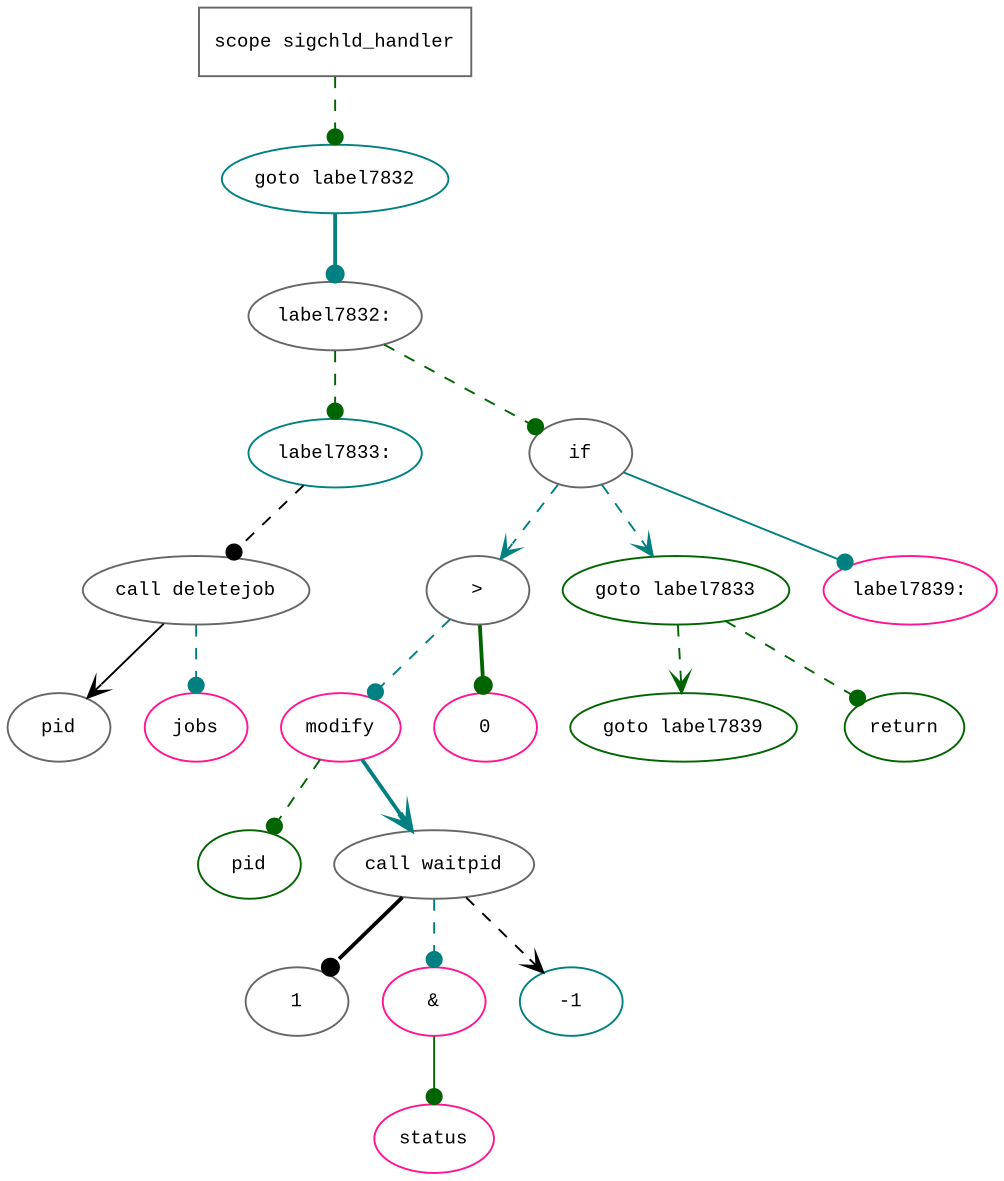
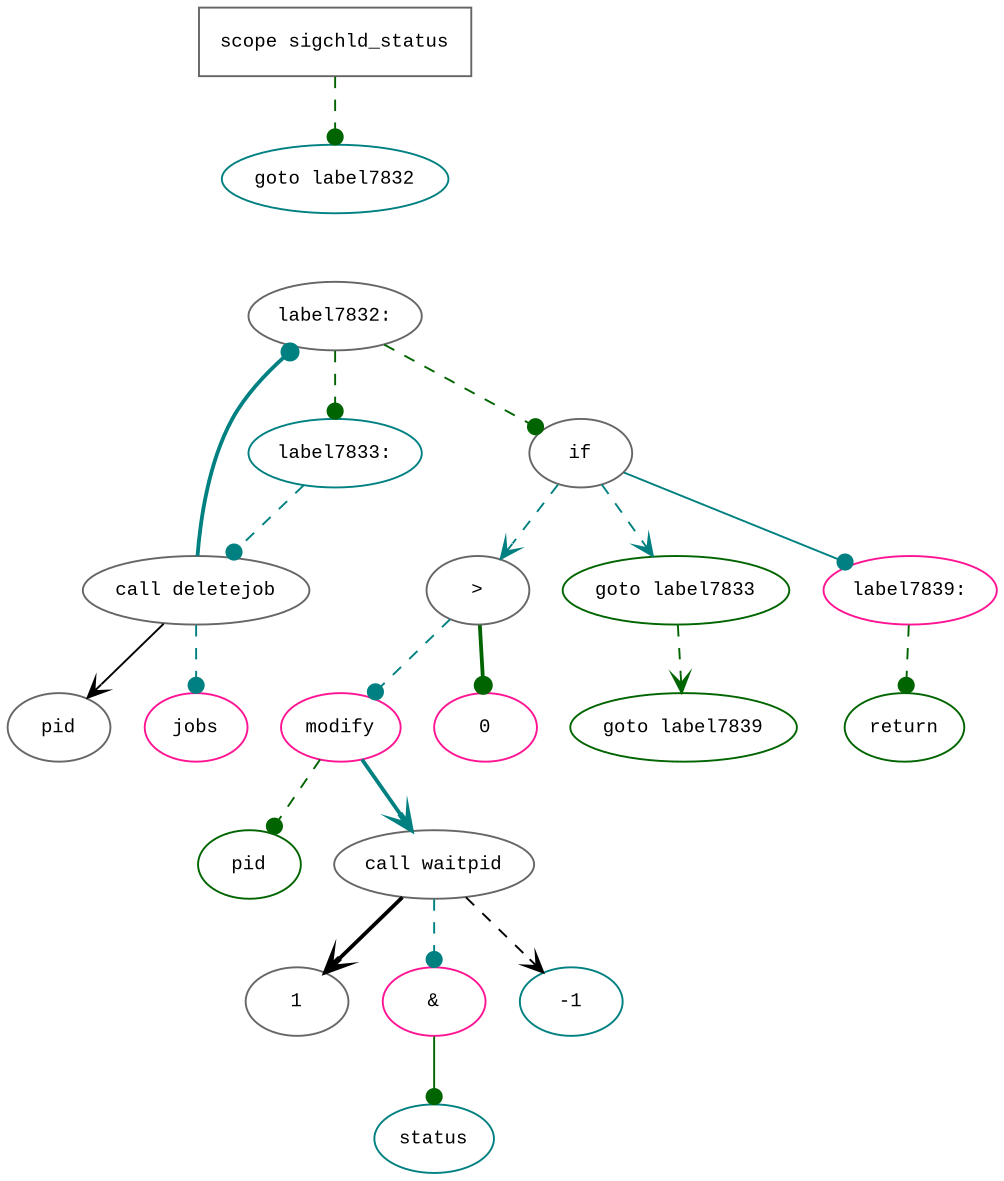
(335, 42) -> (335, 42)
(335, 240) -> (220, 447)
(272, 516) -> (272, 516)
(788, 658) -> (908, 651)
(371, 928) -> (371, 928)
(434, 1139) -> (434, 1139)
